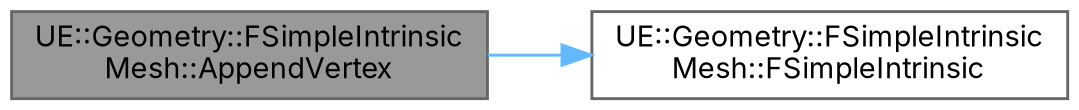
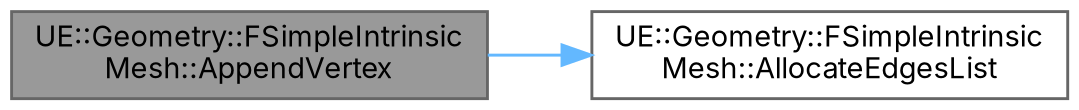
(830, 55) -> (830, 55)
